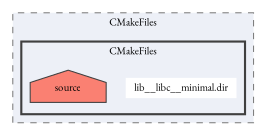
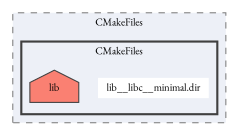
(68, 88) -> (54, 88)
